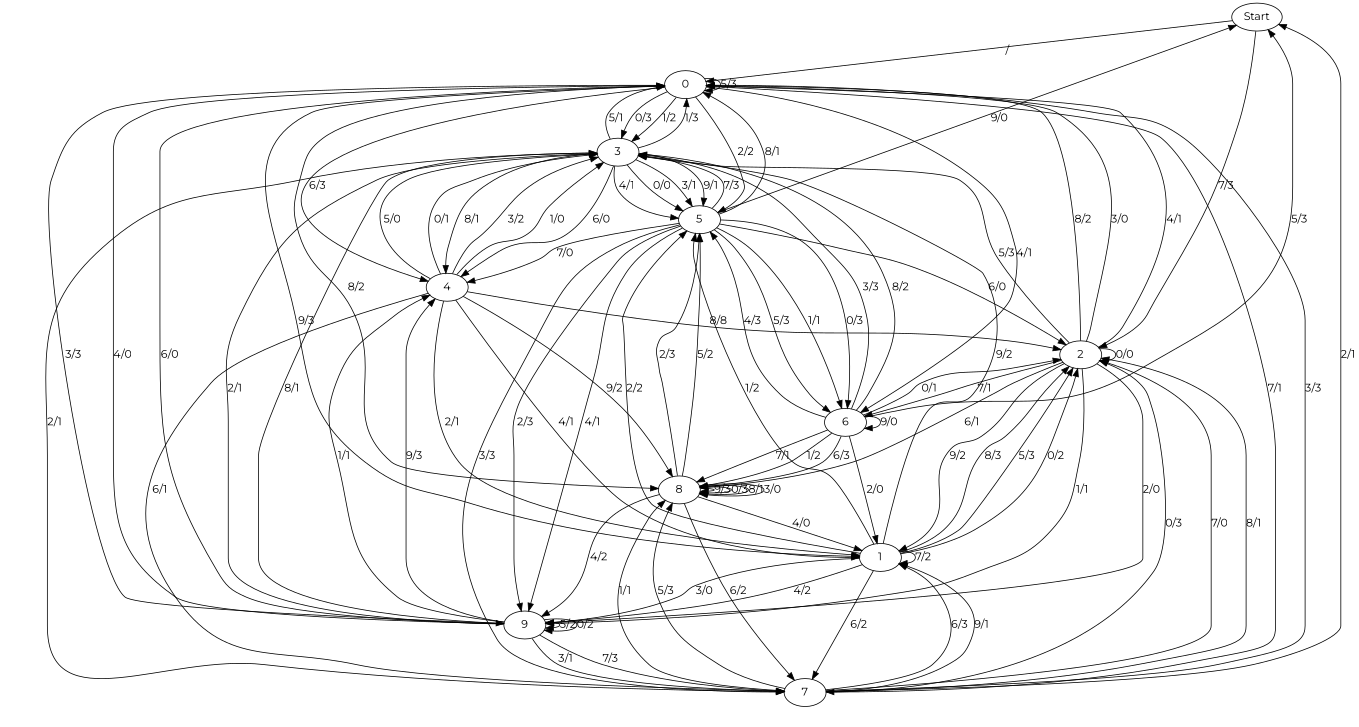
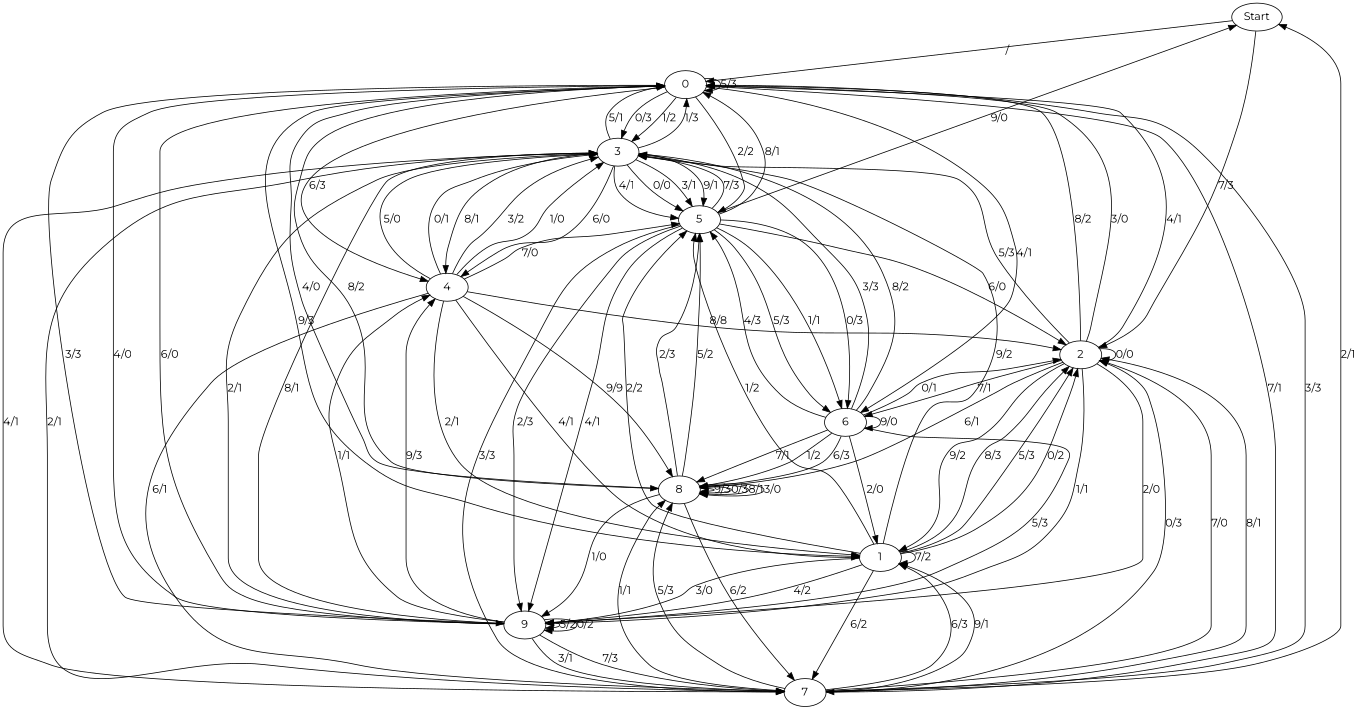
(574, 243) -> (574, 237)
(1195, 337) -> (940, 571)
(615, 389) -> (615, 389)
(776, 522) -> (293, 267)
none -> (3, 533)
(599, 557) -> (599, 557)
